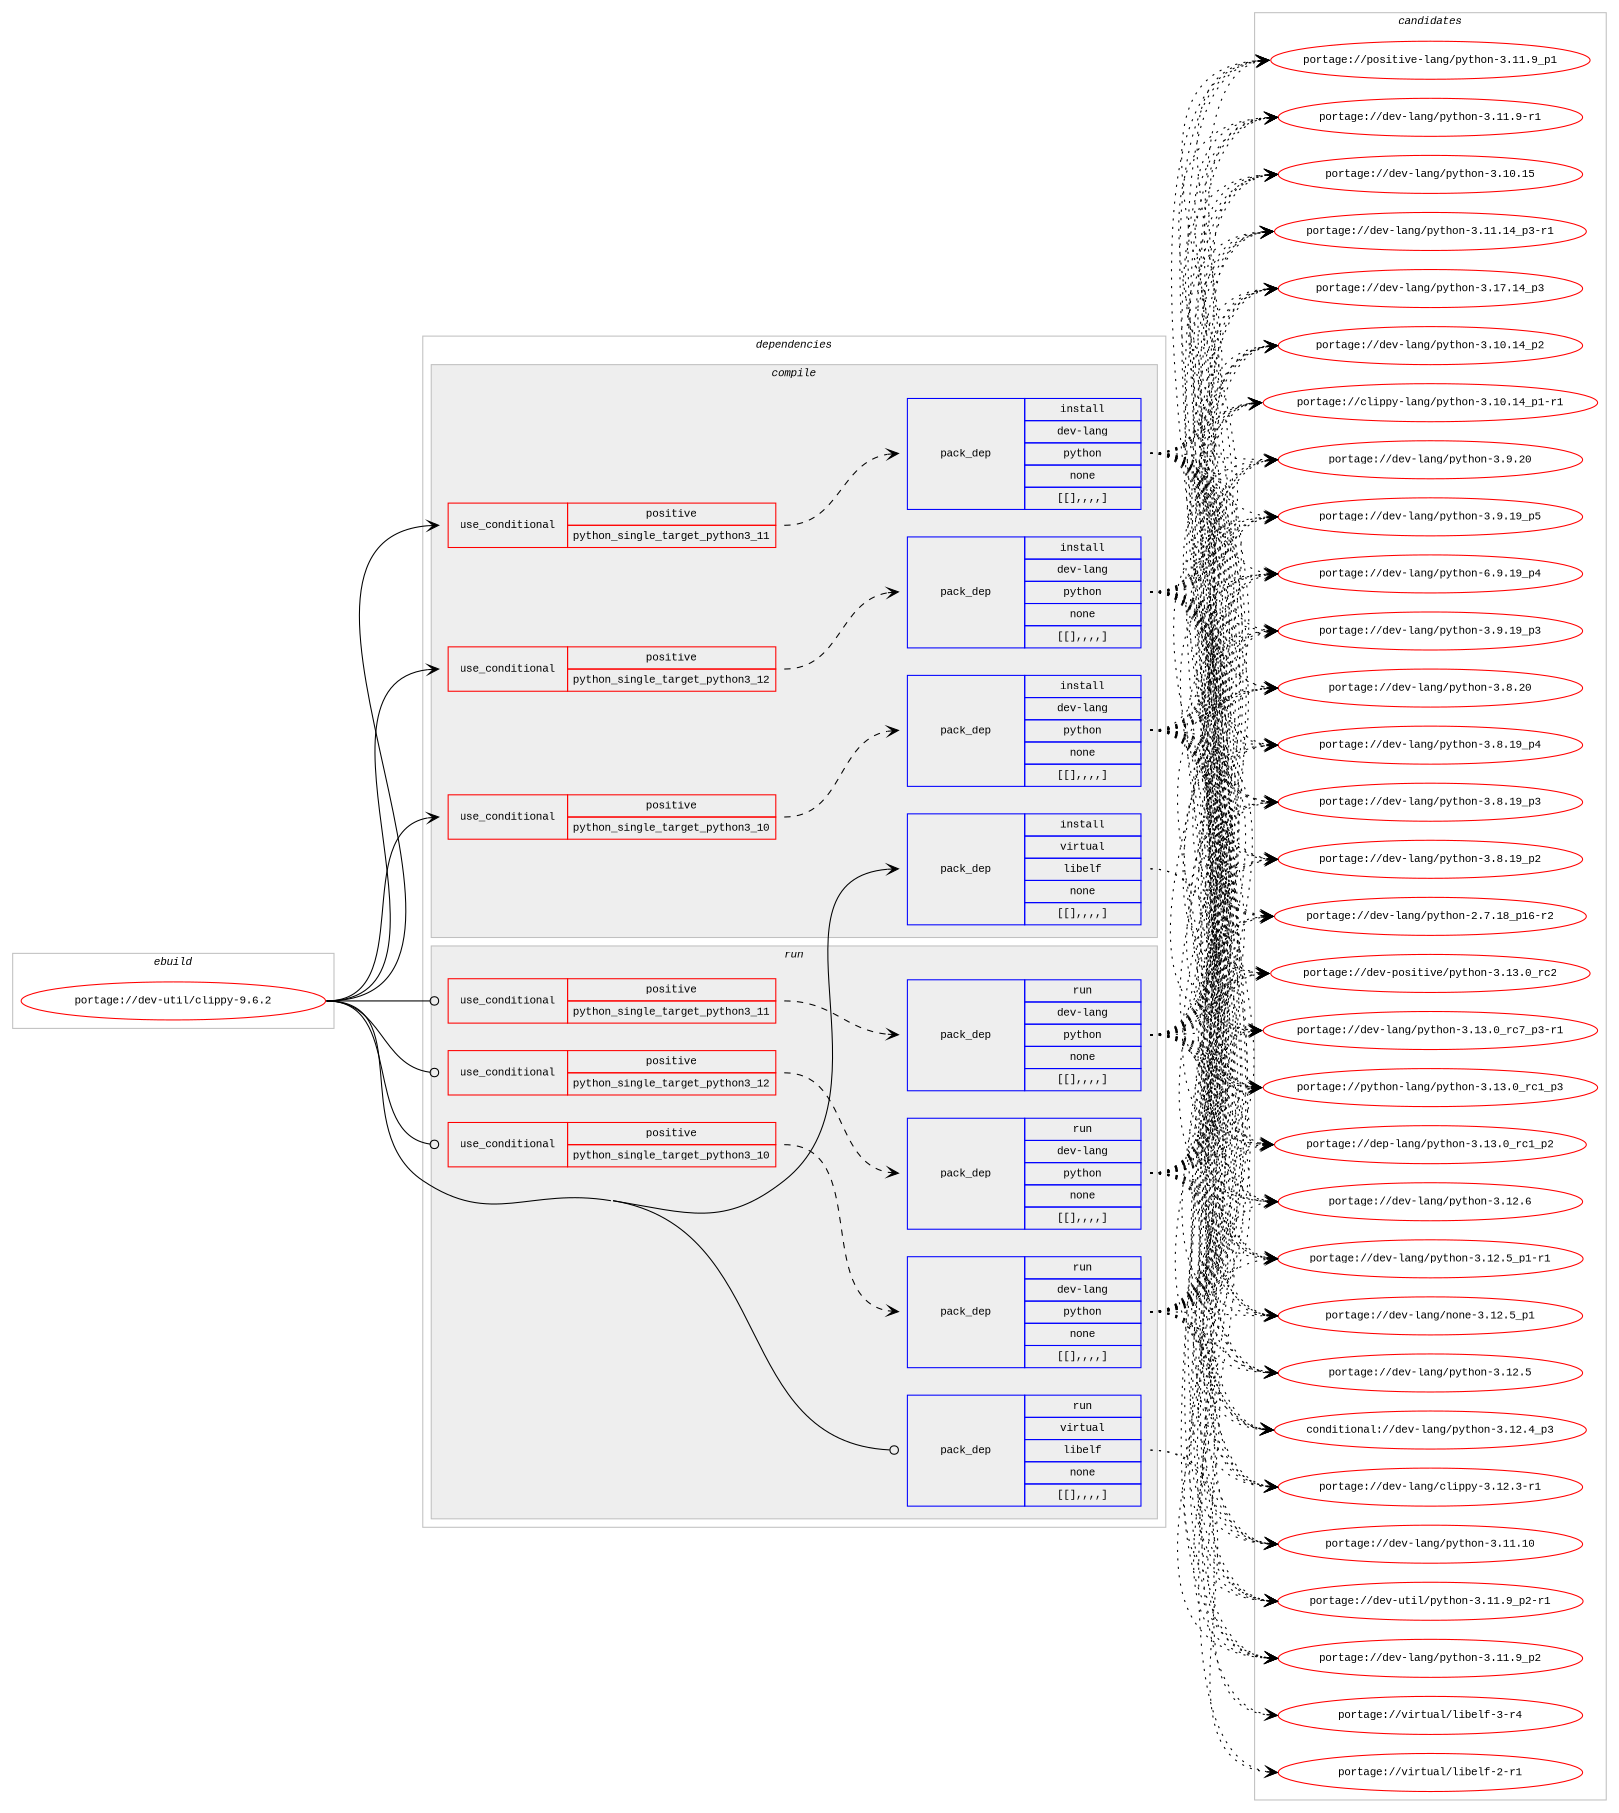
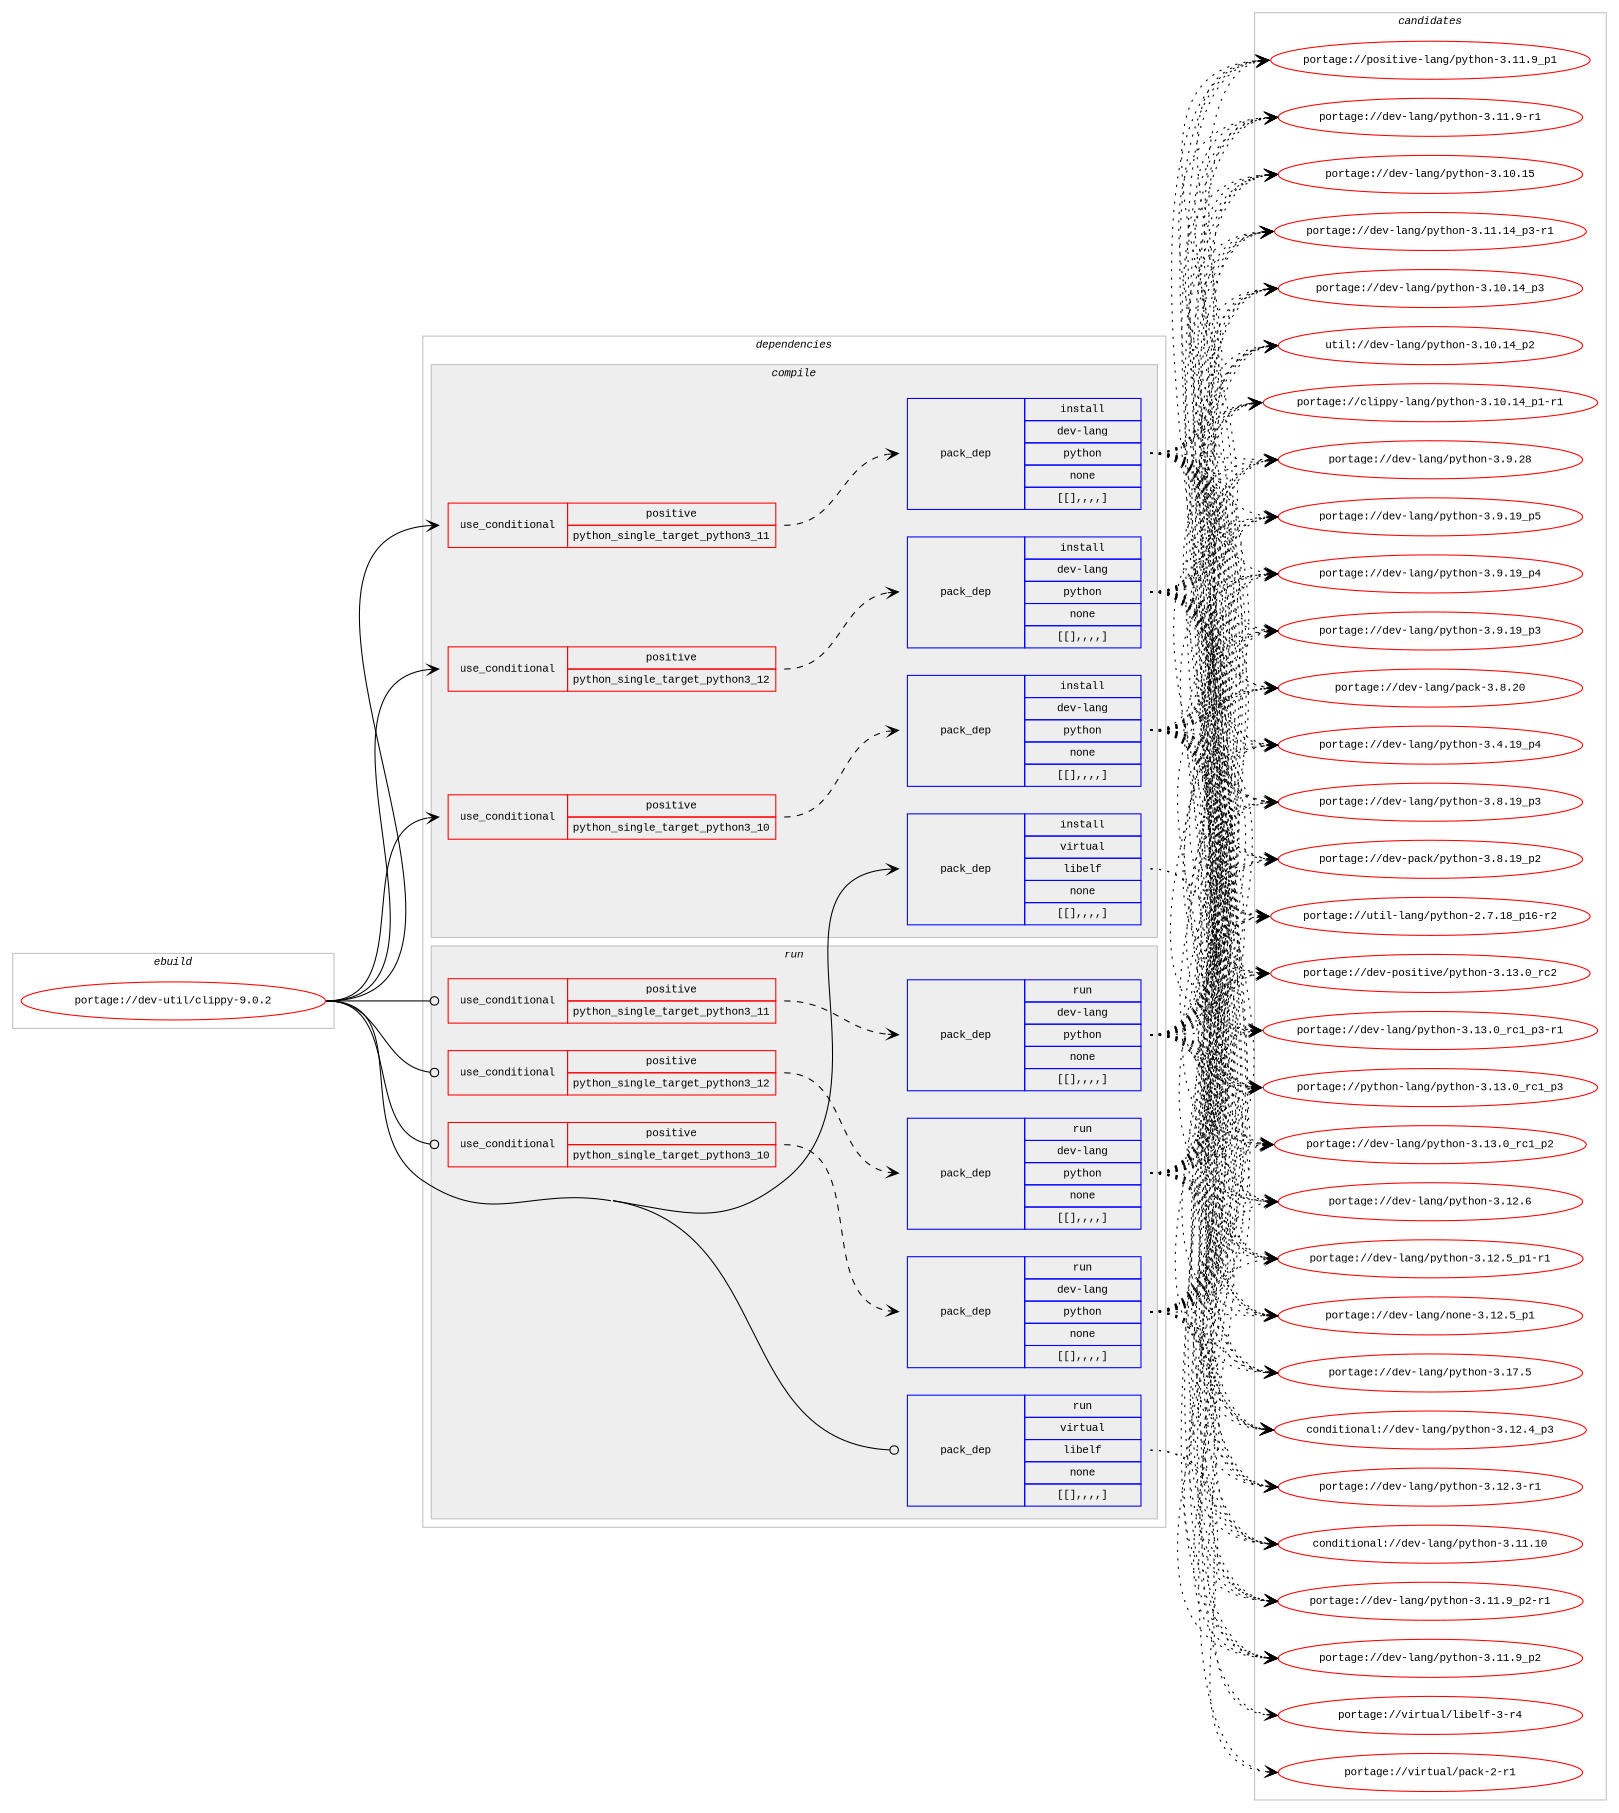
(1430, 289) -> (1430, 289)
(1430, 346) -> (1430, 346)
(1430, 460) -> (1430, 460)
(1430, 574) -> (1430, 574)
(1430, 688) -> (1430, 688)
(1430, 745) -> (1430, 745)
(1430, 859) -> (1430, 859)
(1430, 916) -> (1430, 916)
(173, 1001) -> (173, 1001)
(1430, 1031) -> (1430, 1031)
(1430, 1145) -> (1430, 1145)
(1430, 1373) -> (1430, 1373)
(1430, 1487) -> (1430, 1487)
(1430, 1544) -> (1430, 1544)
(1430, 1601) -> (1430, 1601)
(1430, 1772) -> (1430, 1772)
